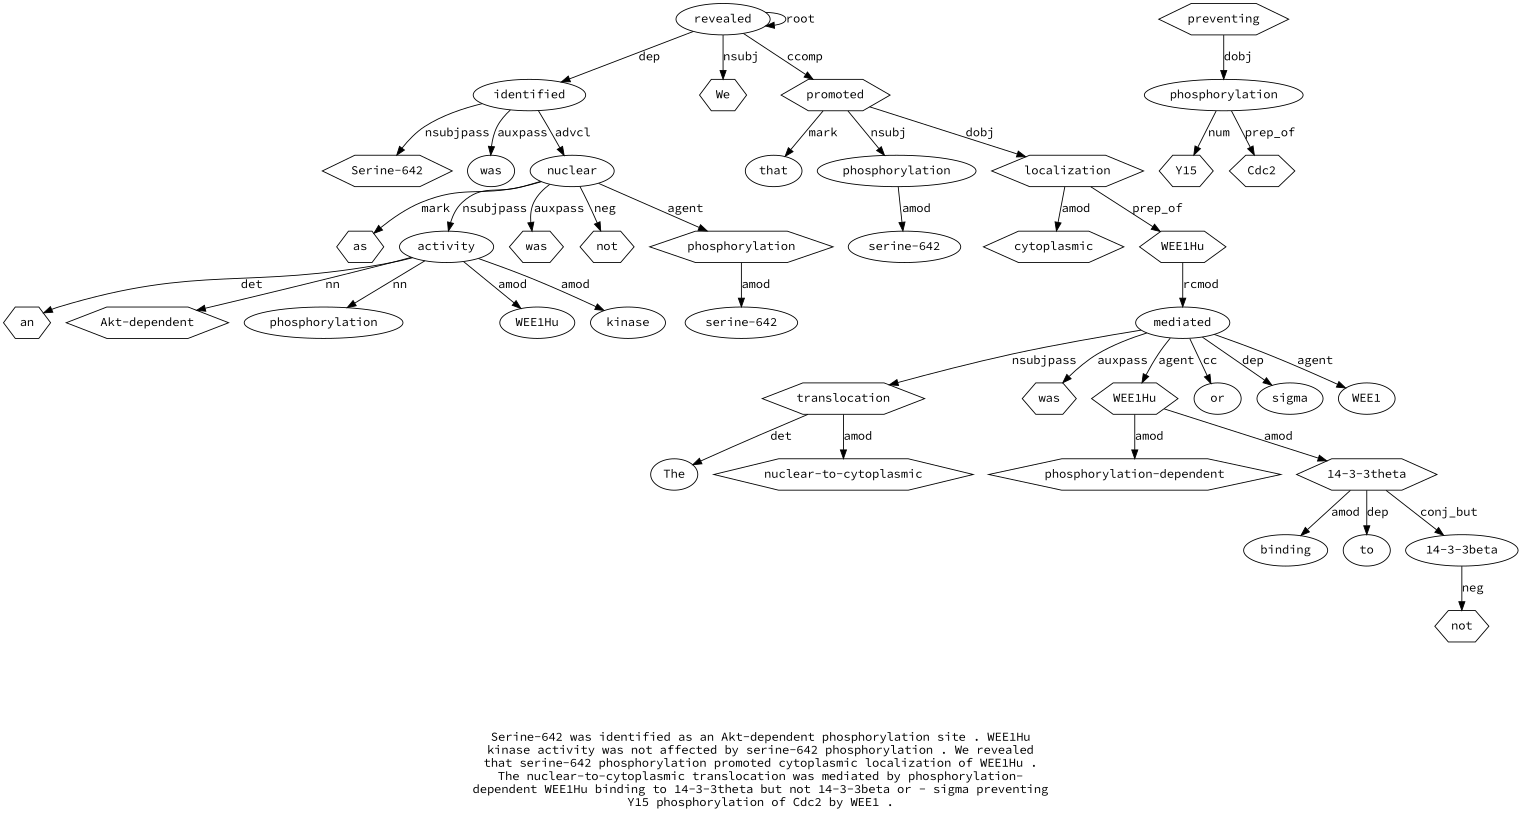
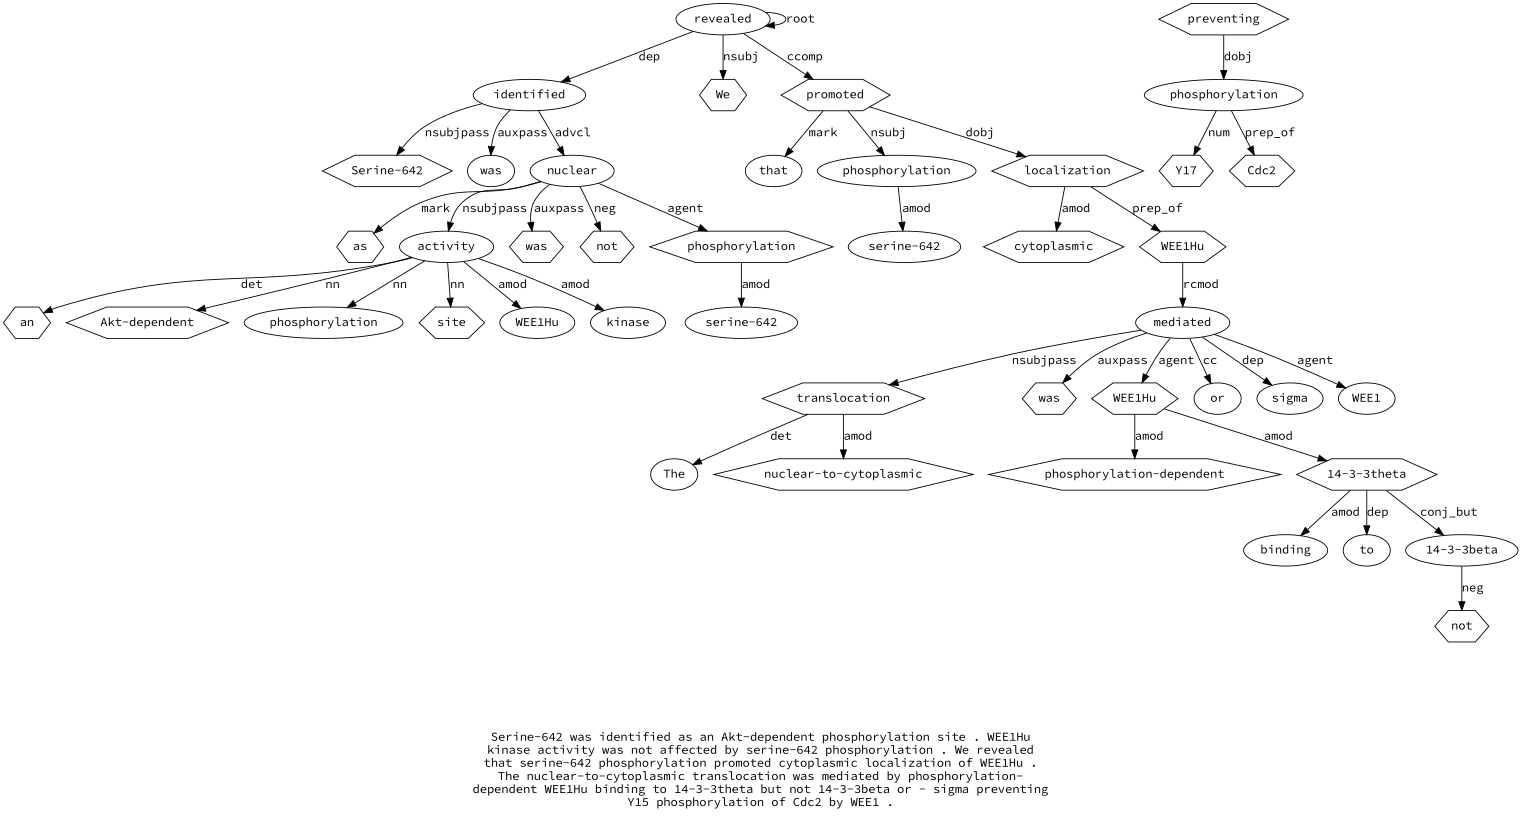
(1186, 171) -> (1186, 171)
none -> (452, 323)
